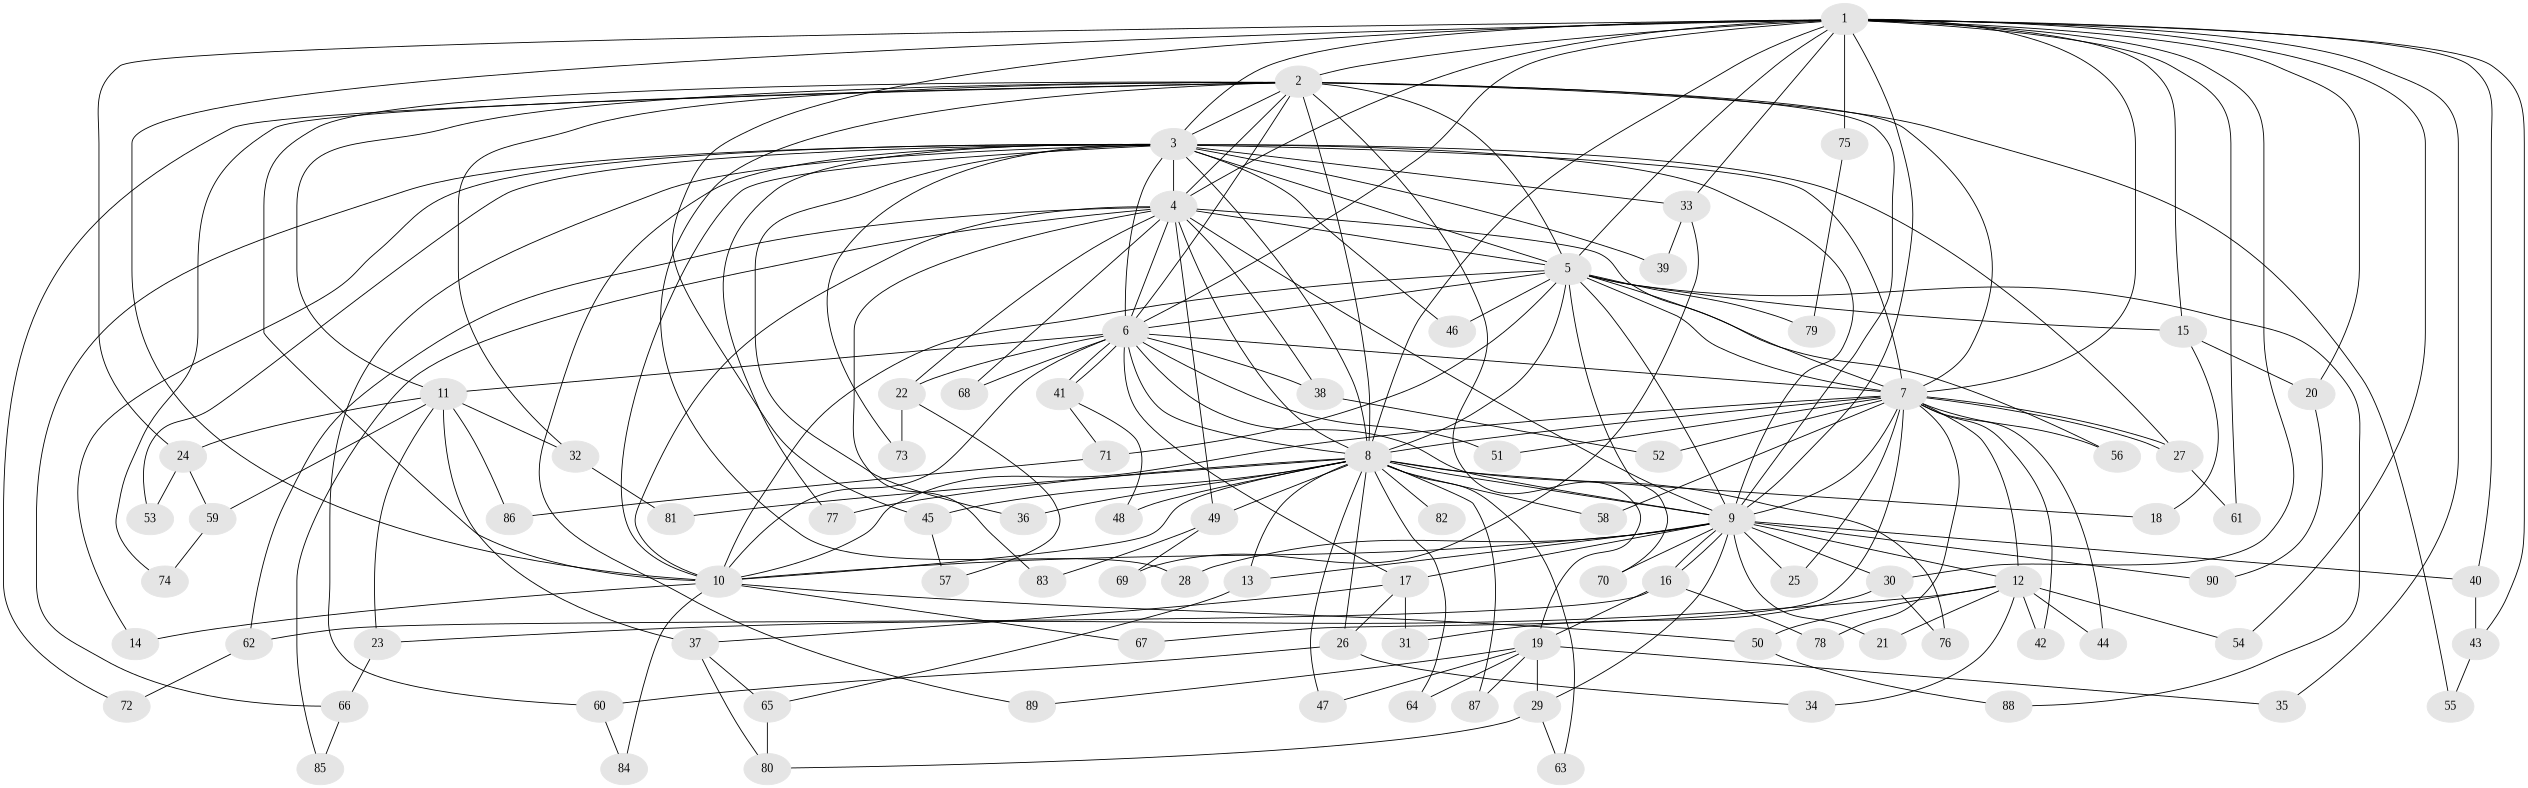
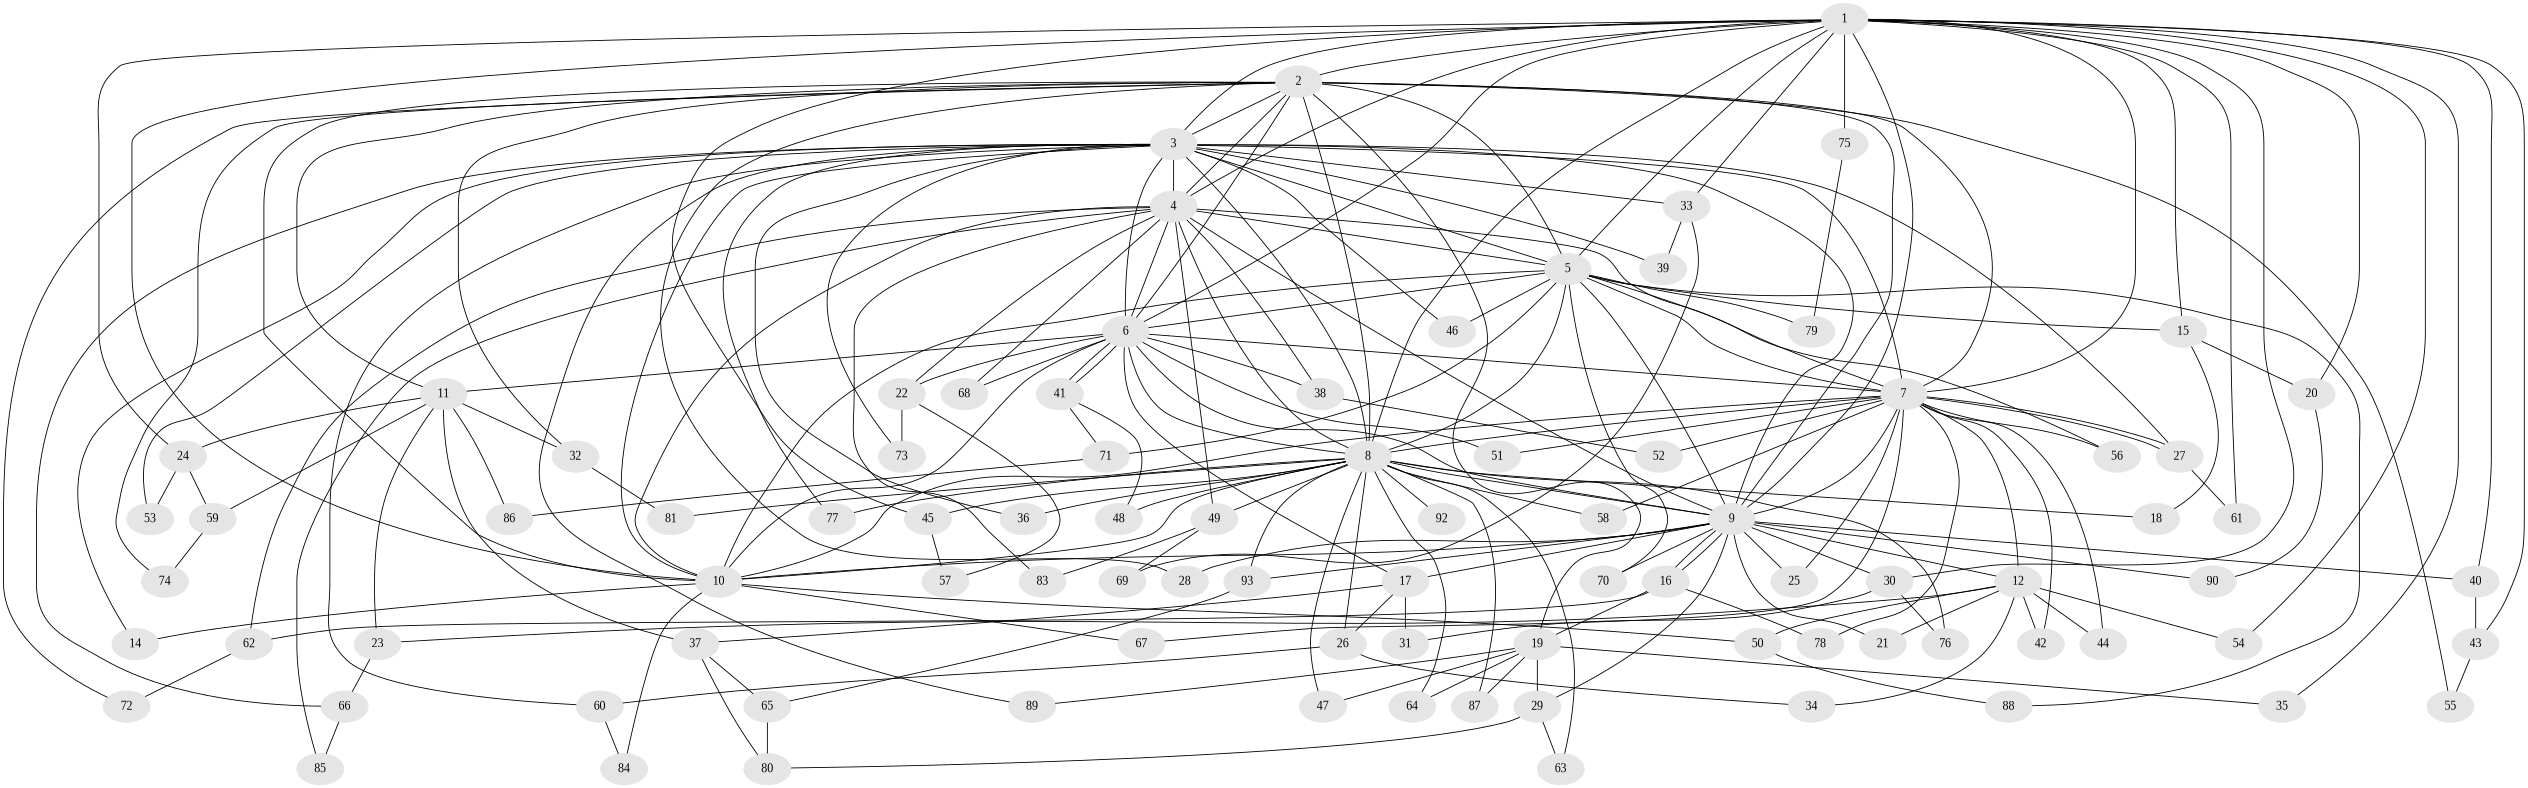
(1442, 519) -> (1442, 519)
(1247, 582) -> (1247, 582)
